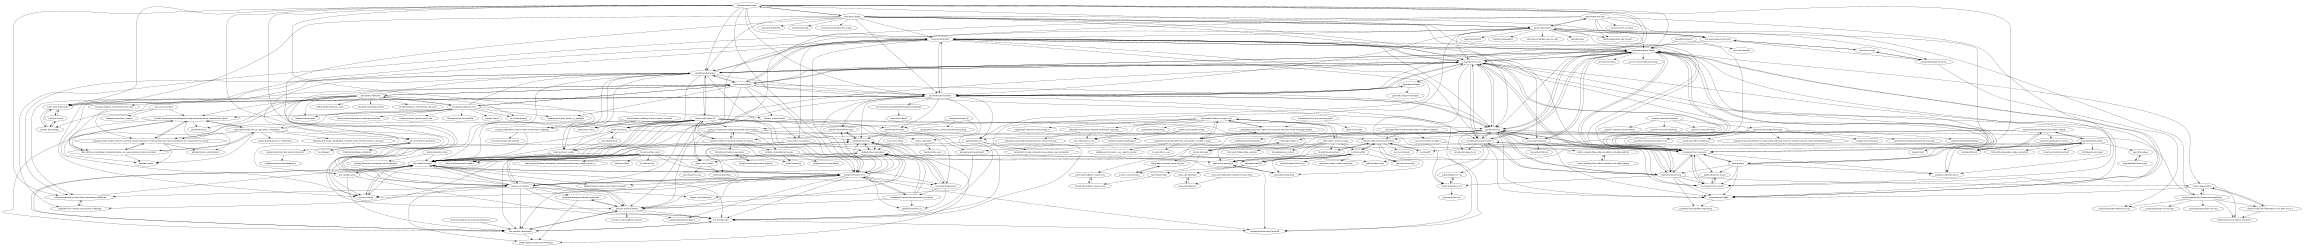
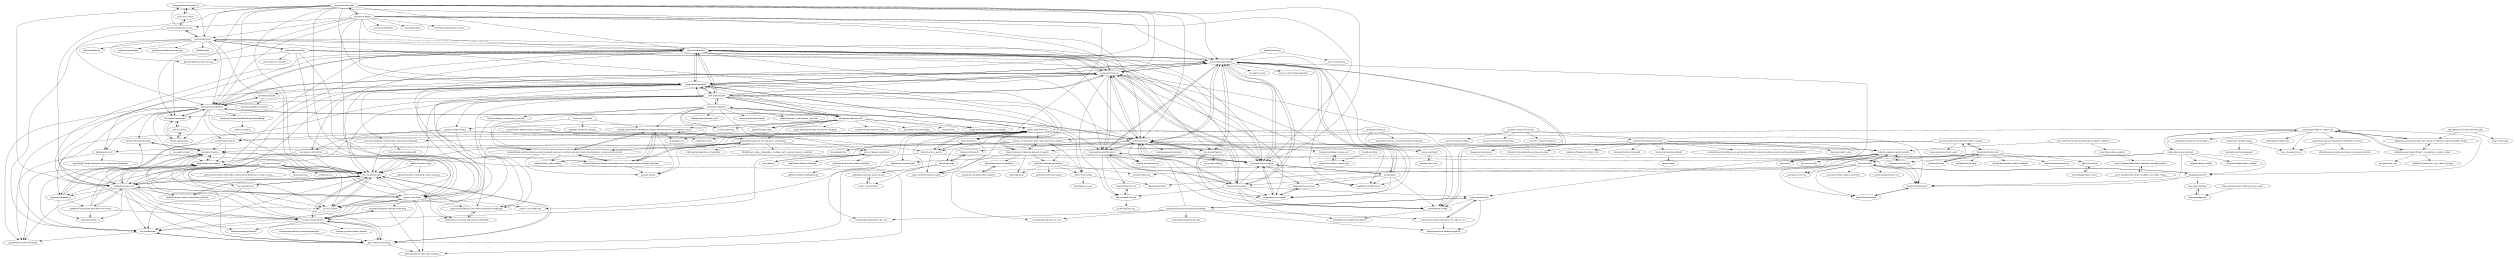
(1904, 47) -> (760, 79)
(2025, 142) -> none
(588, 146) -> (951, 146)
none -> (1841, 152)
(1682, 163) -> none
(1207, 169) -> (2061, 183)
